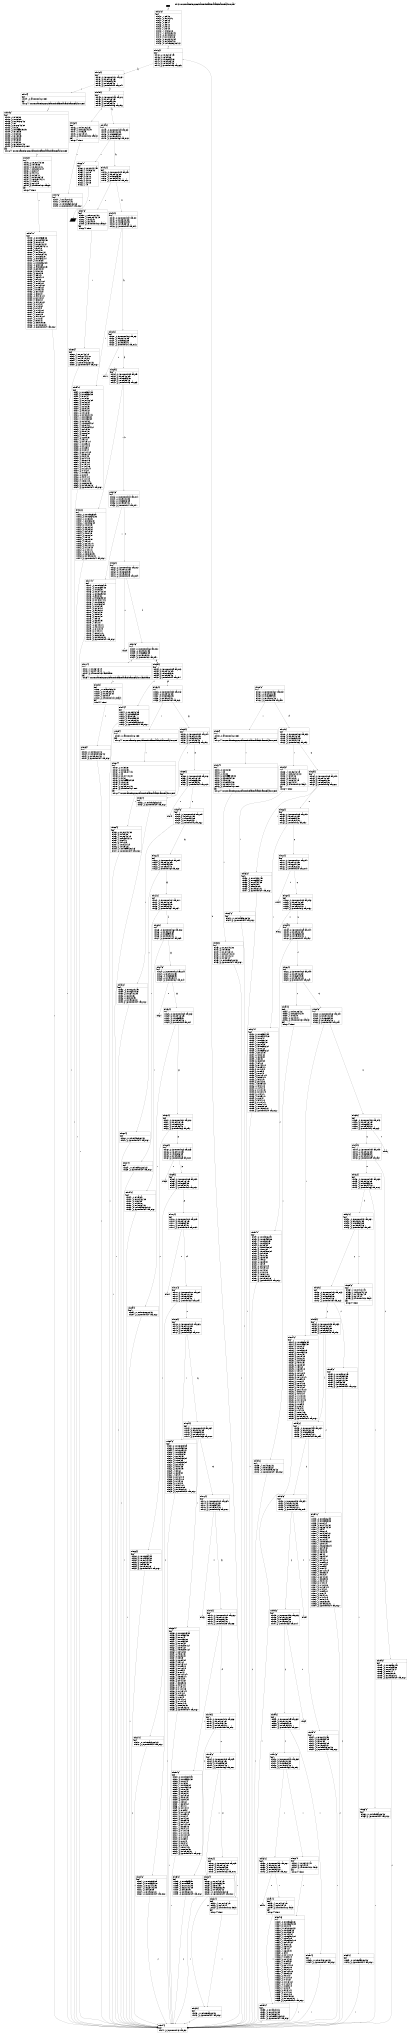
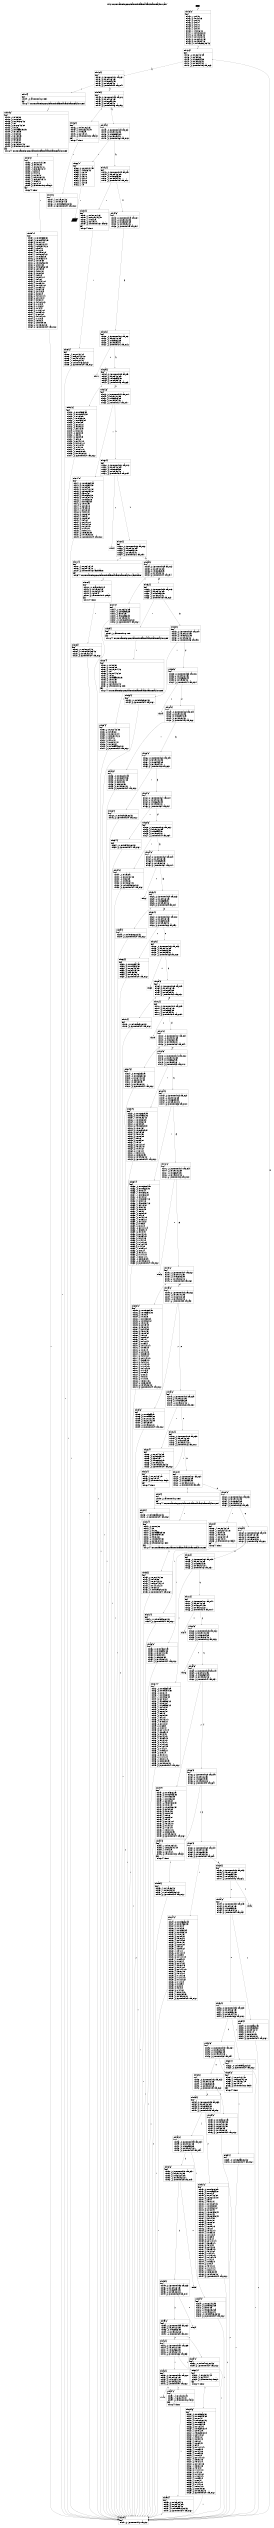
(88, 438) -> none
(193, 1926) -> (185, 1458)
